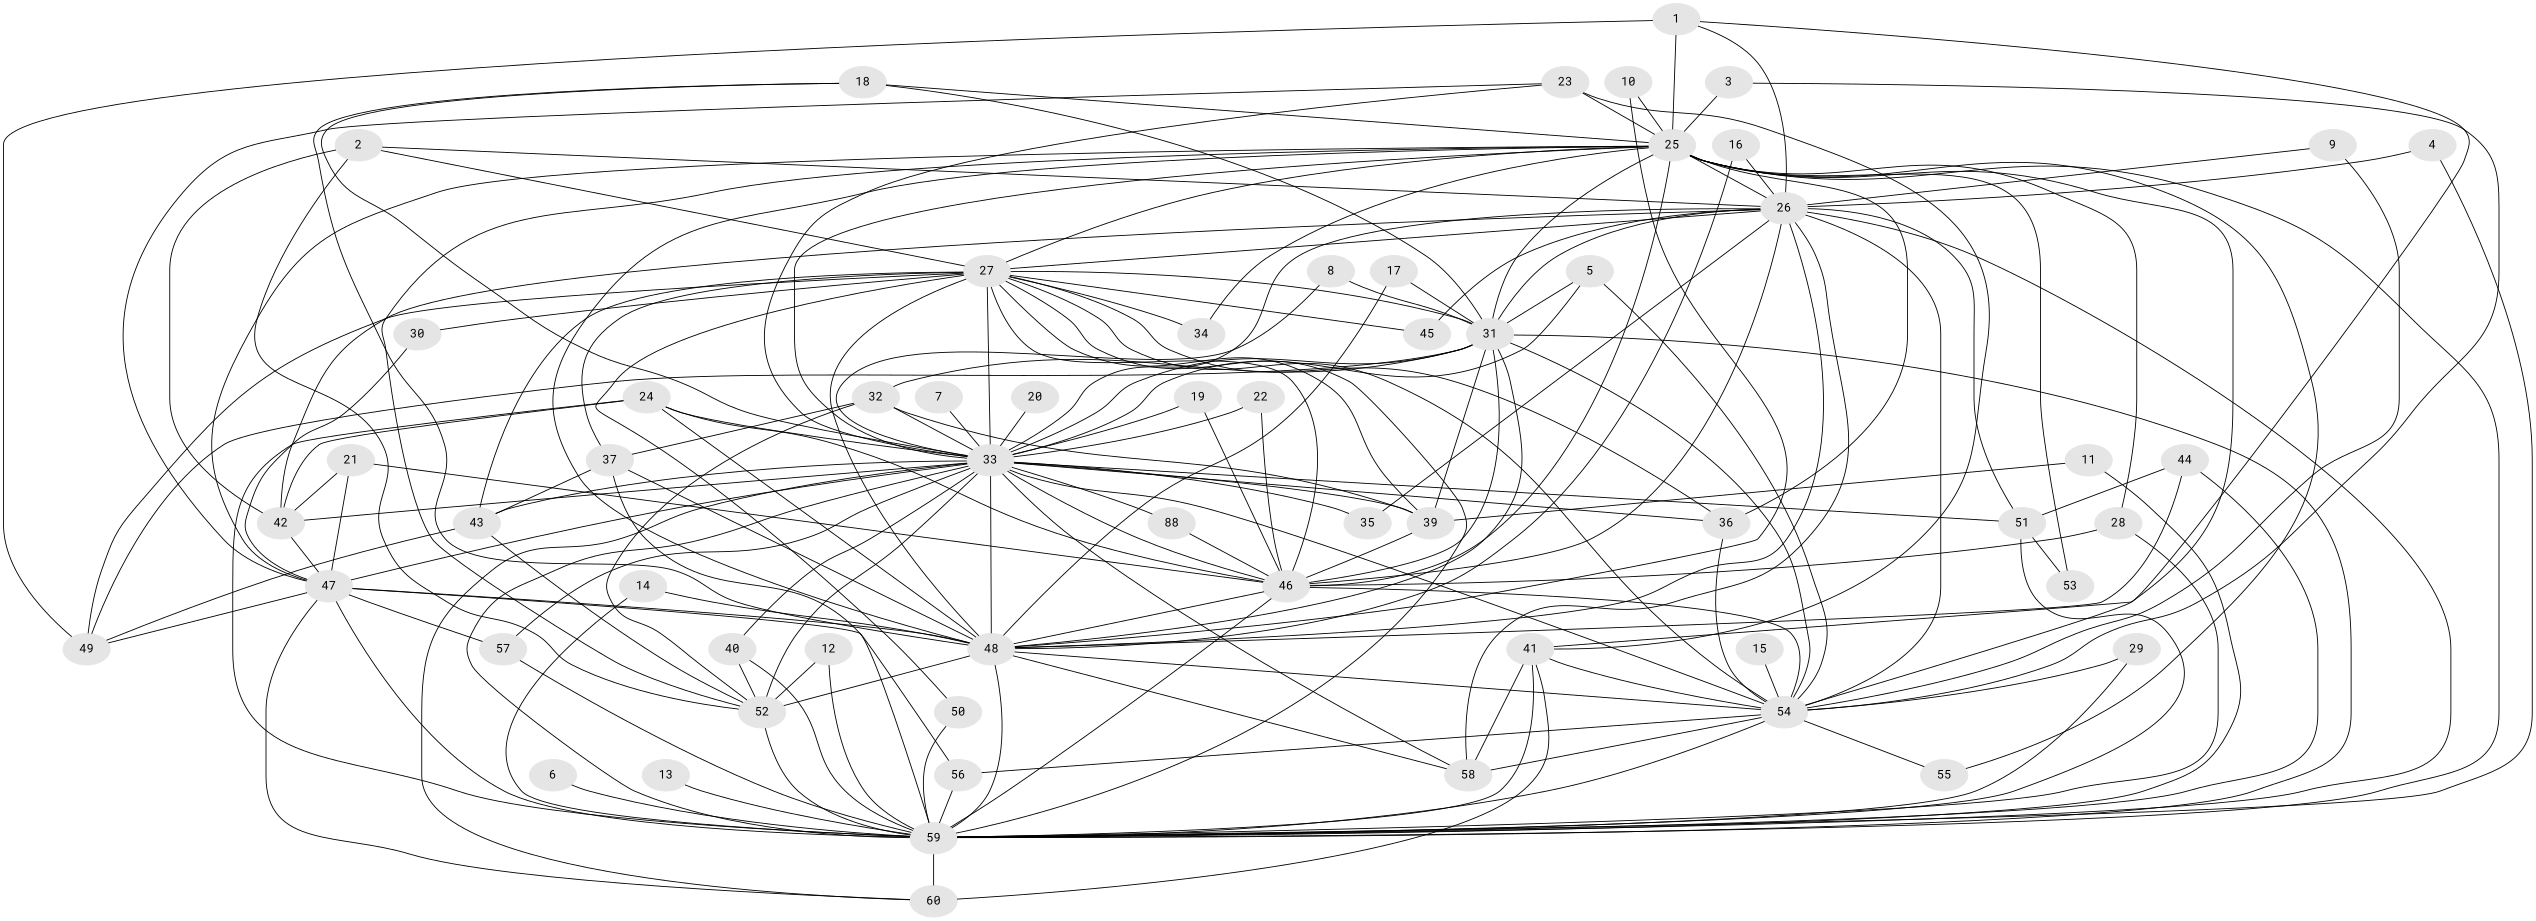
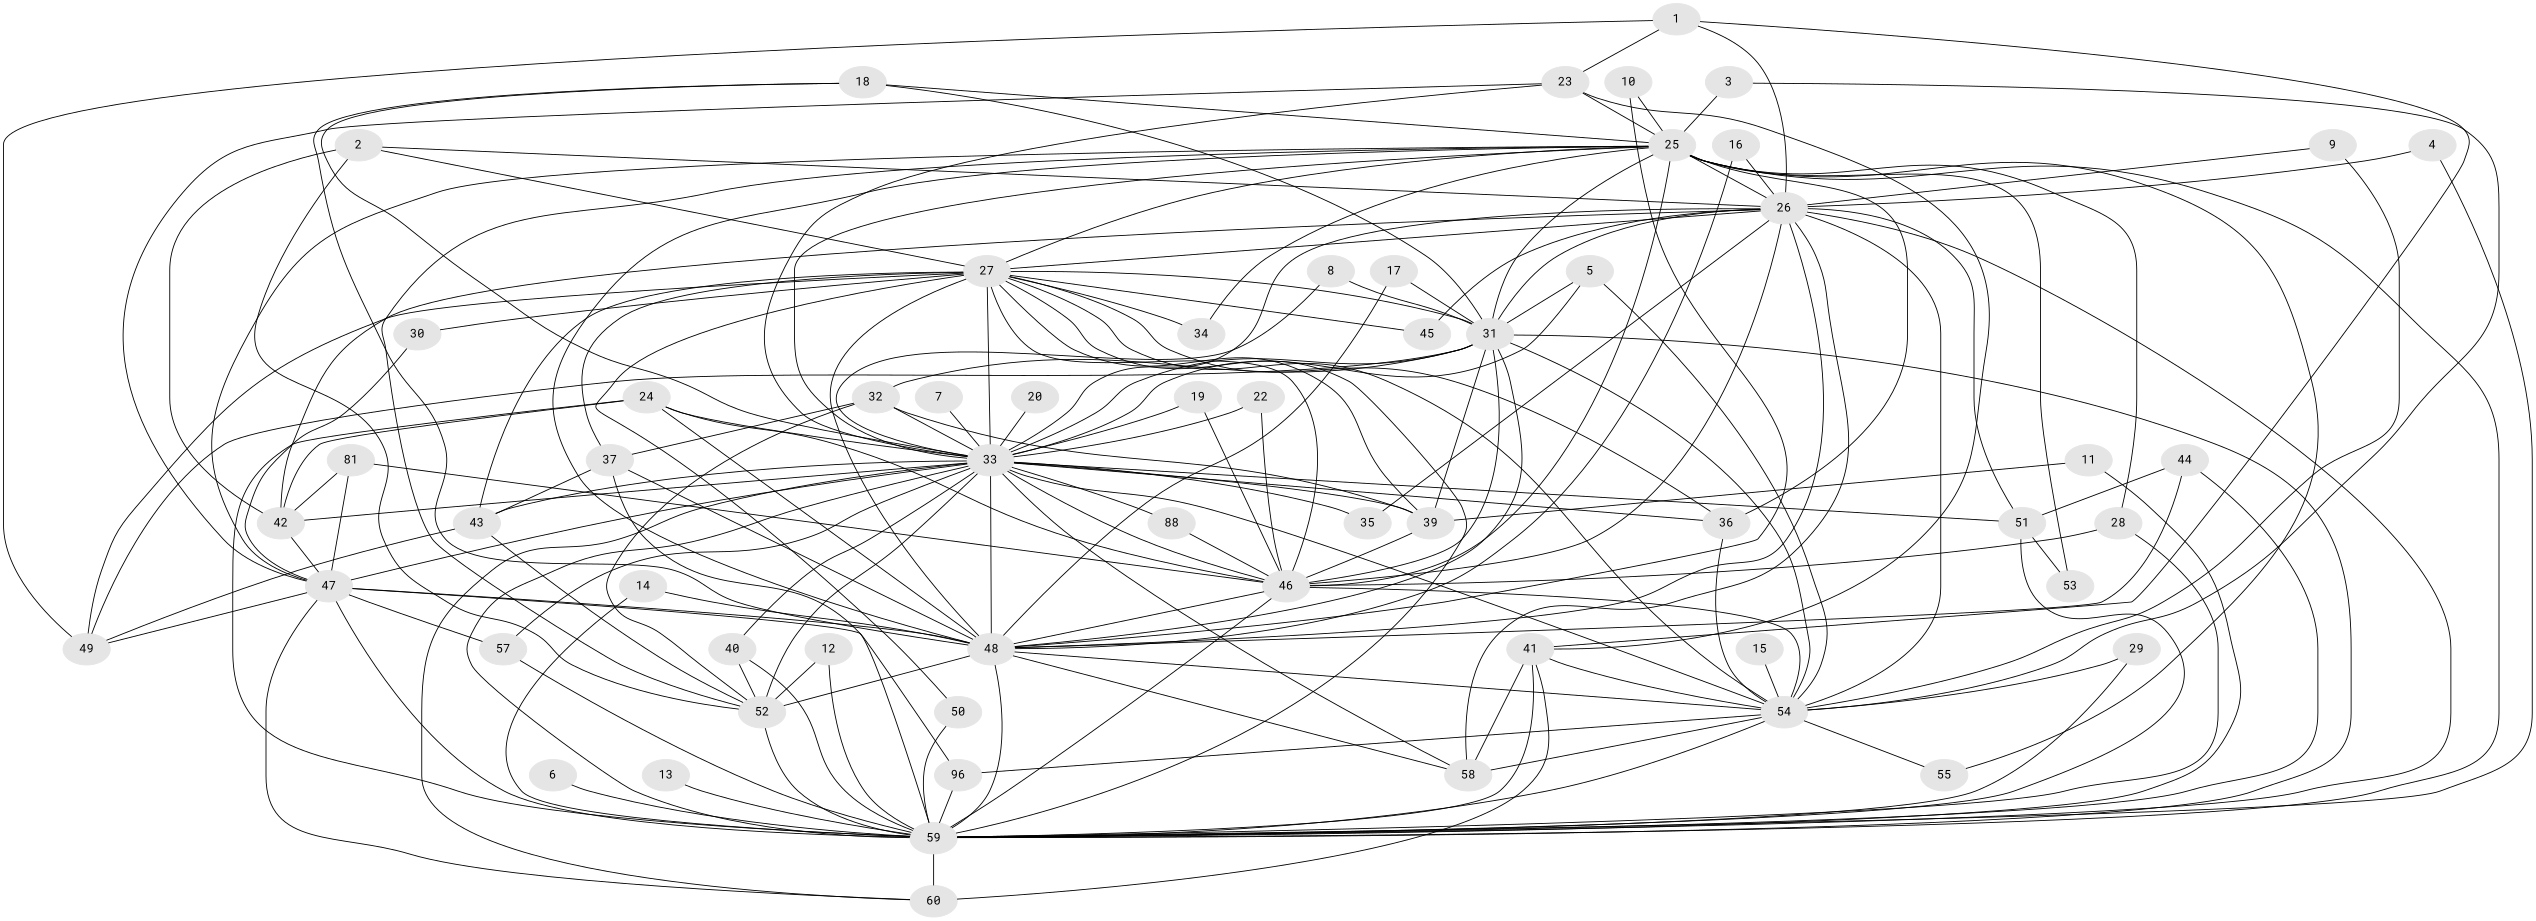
(1674, 82) -> (1621, 51)
(2233, 333) -> none
(351, 460) -> (351, 460)
(958, 775) -> (958, 775)
